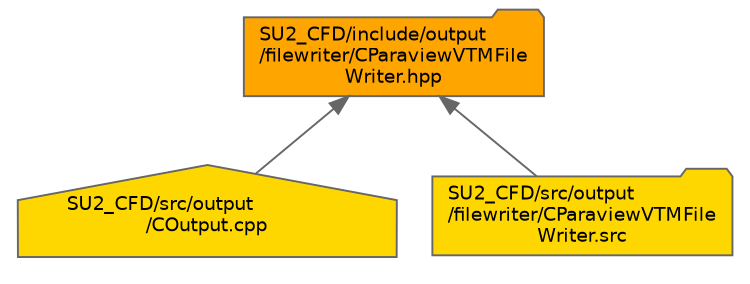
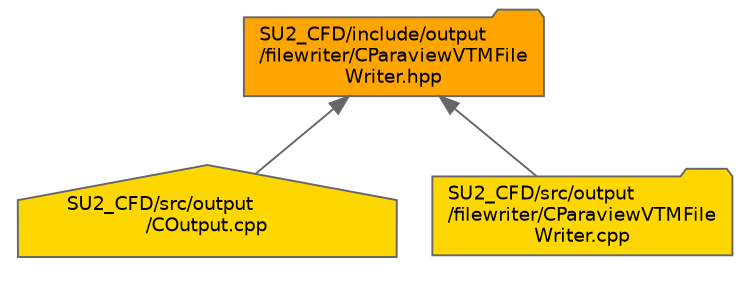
(582, 216) -> (582, 216)
